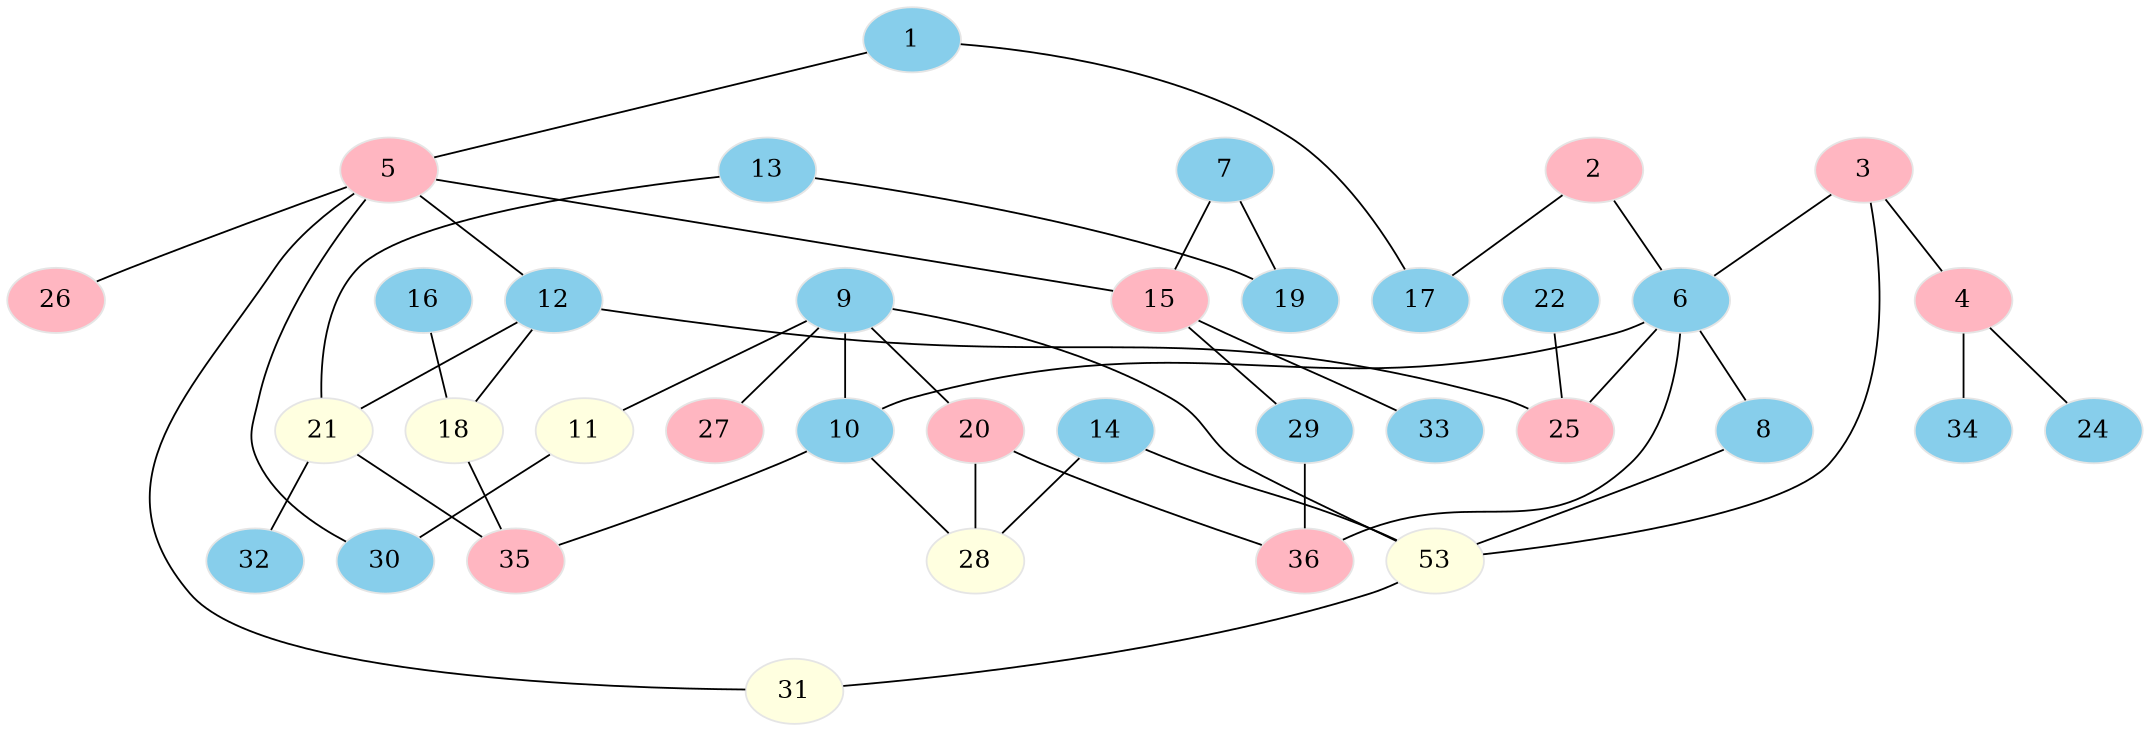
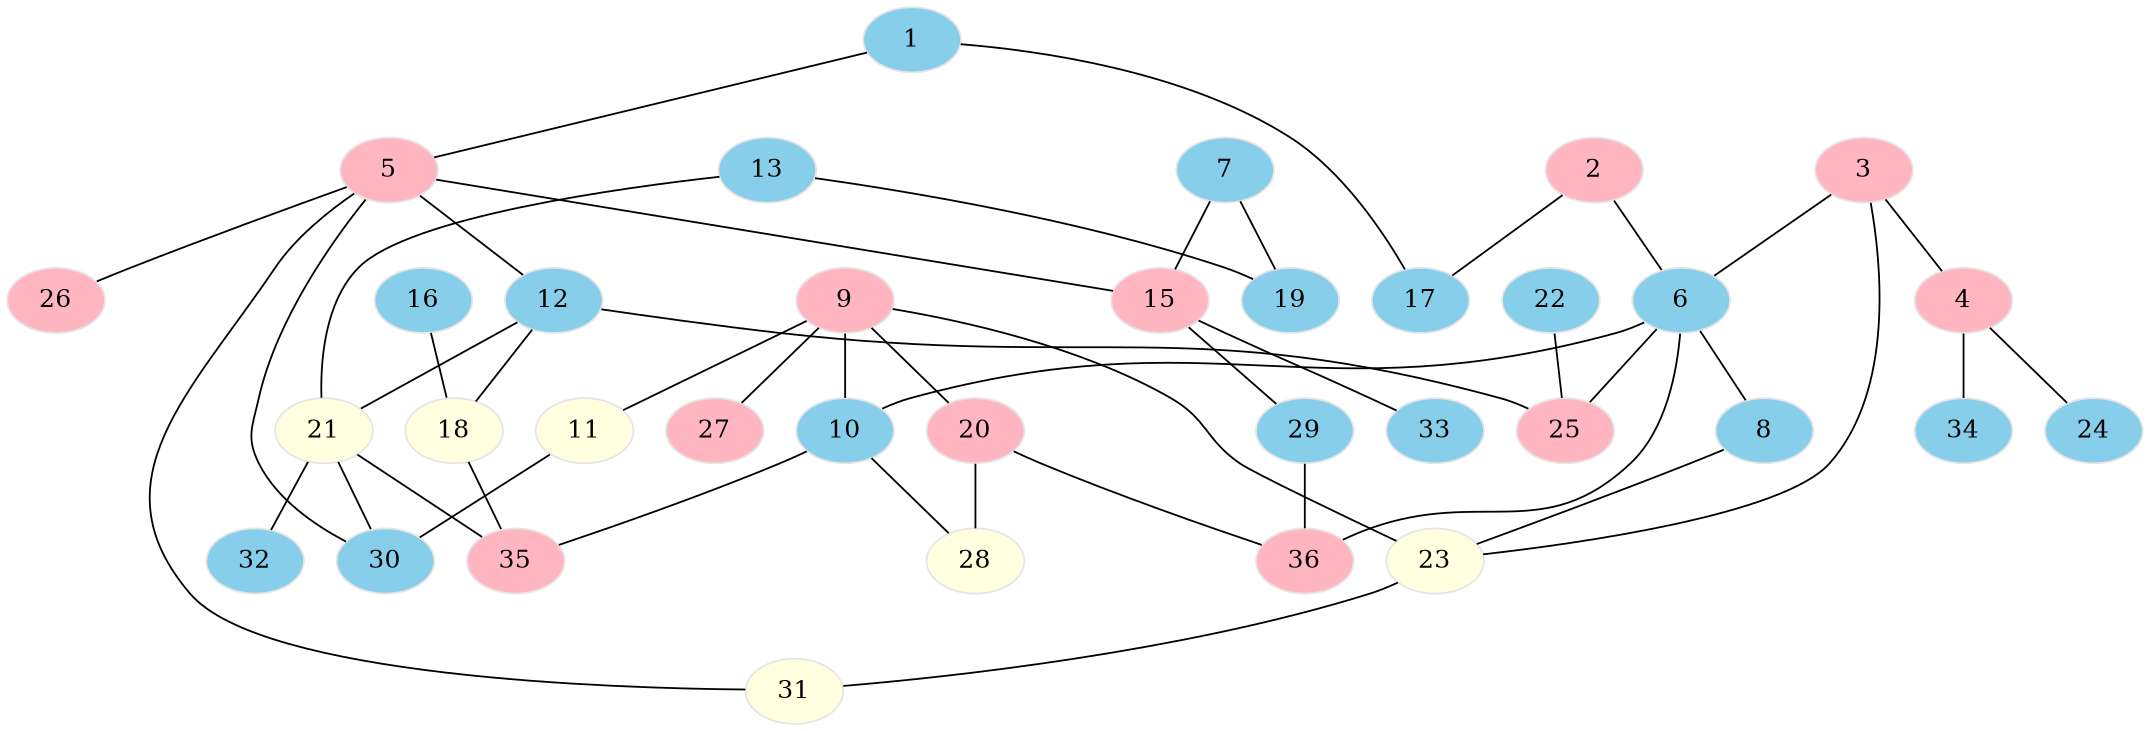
(845, 300) -> (845, 300)
(1106, 431) -> none
none -> (355, 496)
(1435, 561) -> (1435, 561)
